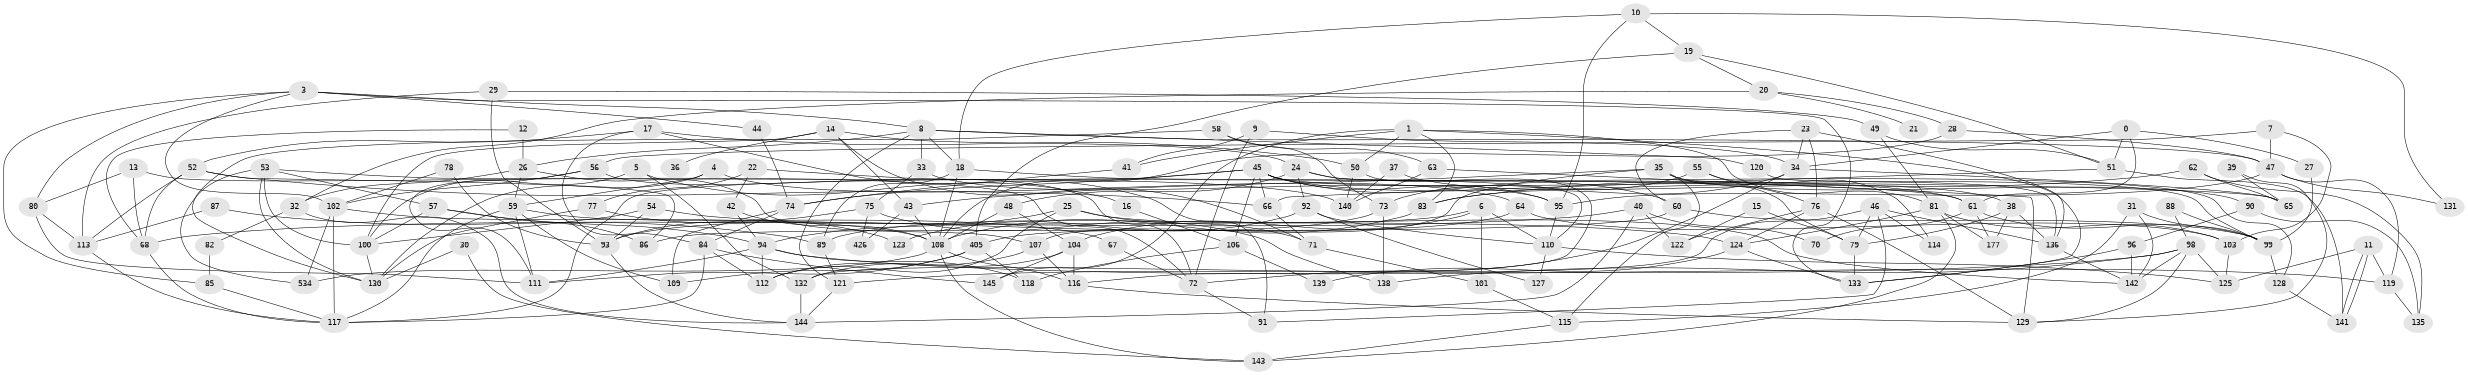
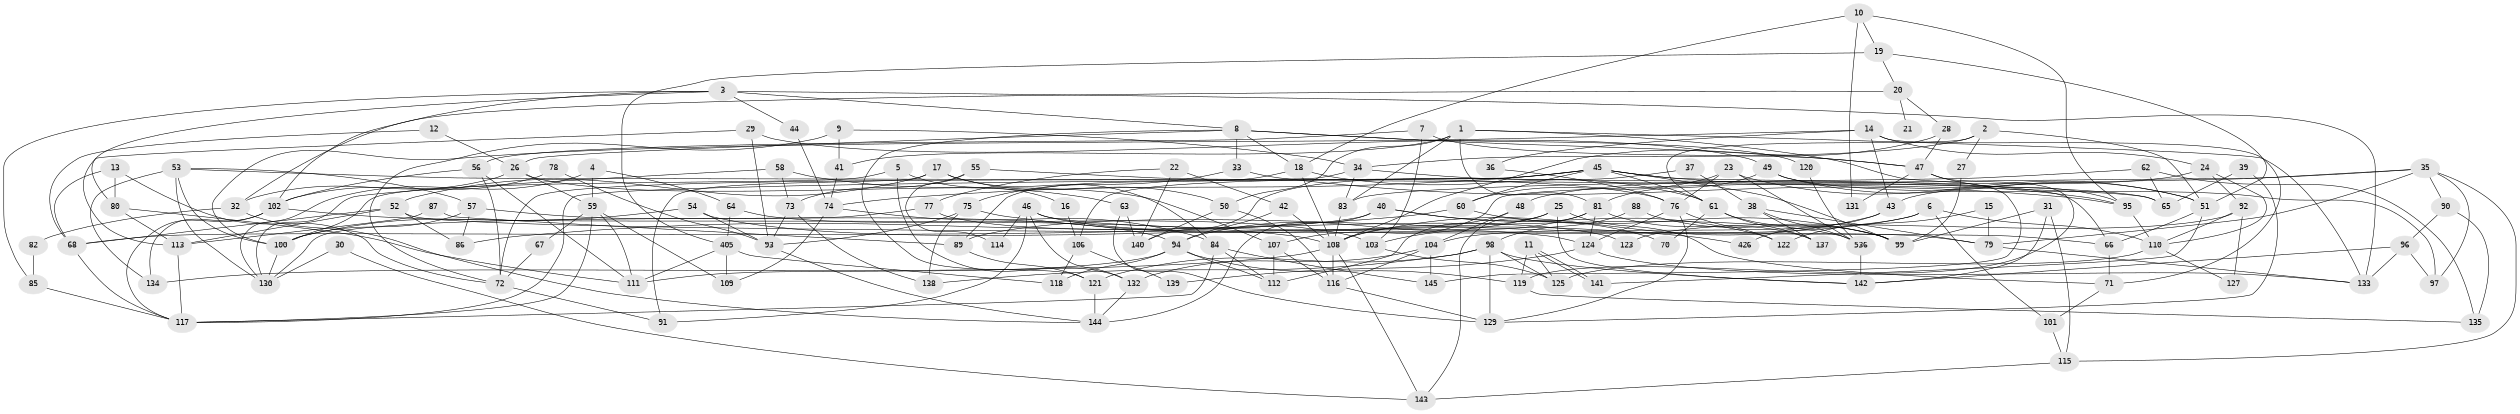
(2126, 130) -> (1985, 130)
(1800, 149) -> (1967, 188)
none -> (1585, 181)
(1993, 246) -> (1822, 246)
(2052, 246) -> (1861, 246)
(305, 284) -> (153, 284)
(2279, 284) -> none
none -> (2434, 284)
